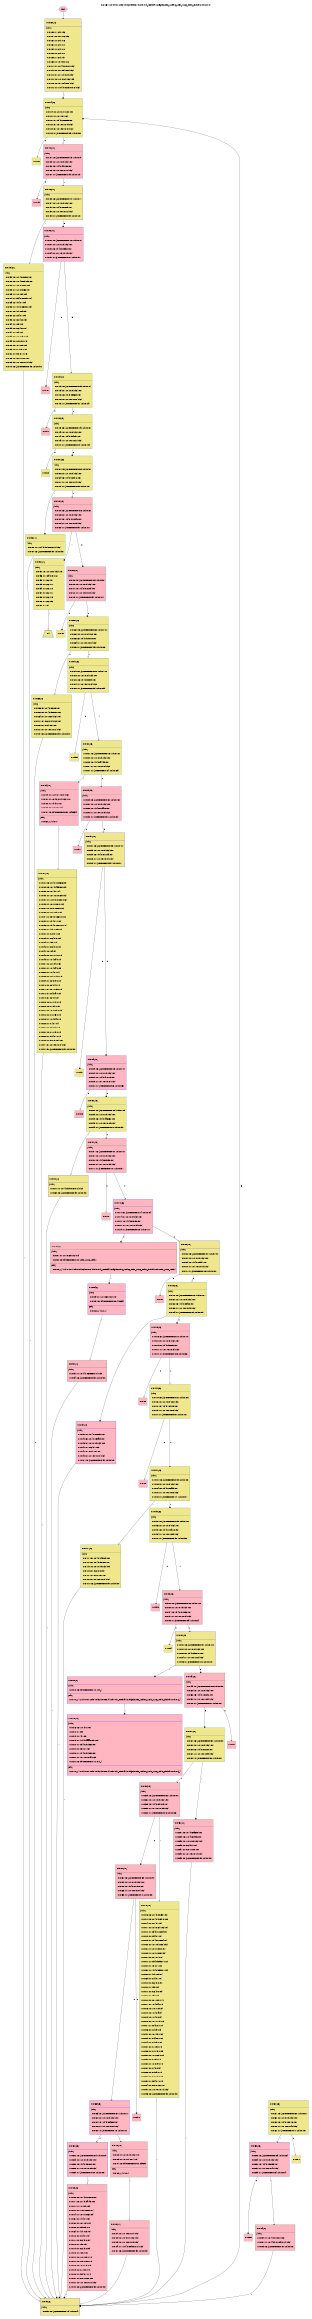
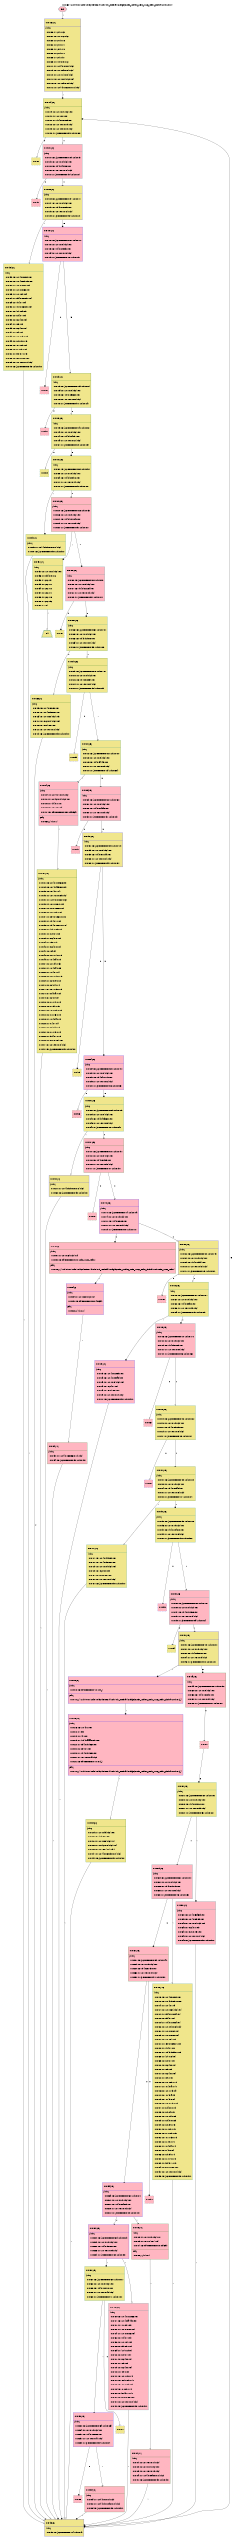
(205, 1717) -> (201, 1765)
none -> (106, 1841)
none -> (107, 2262)
